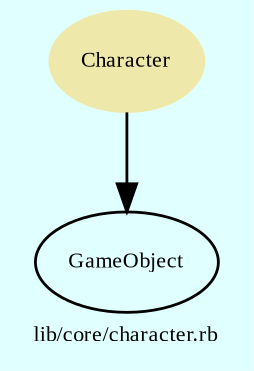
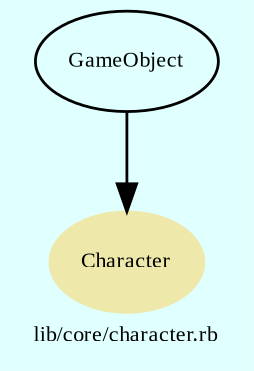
(127, 148) -> (127, 148)
